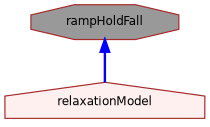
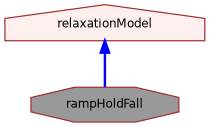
(105, 67) -> (105, 70)
